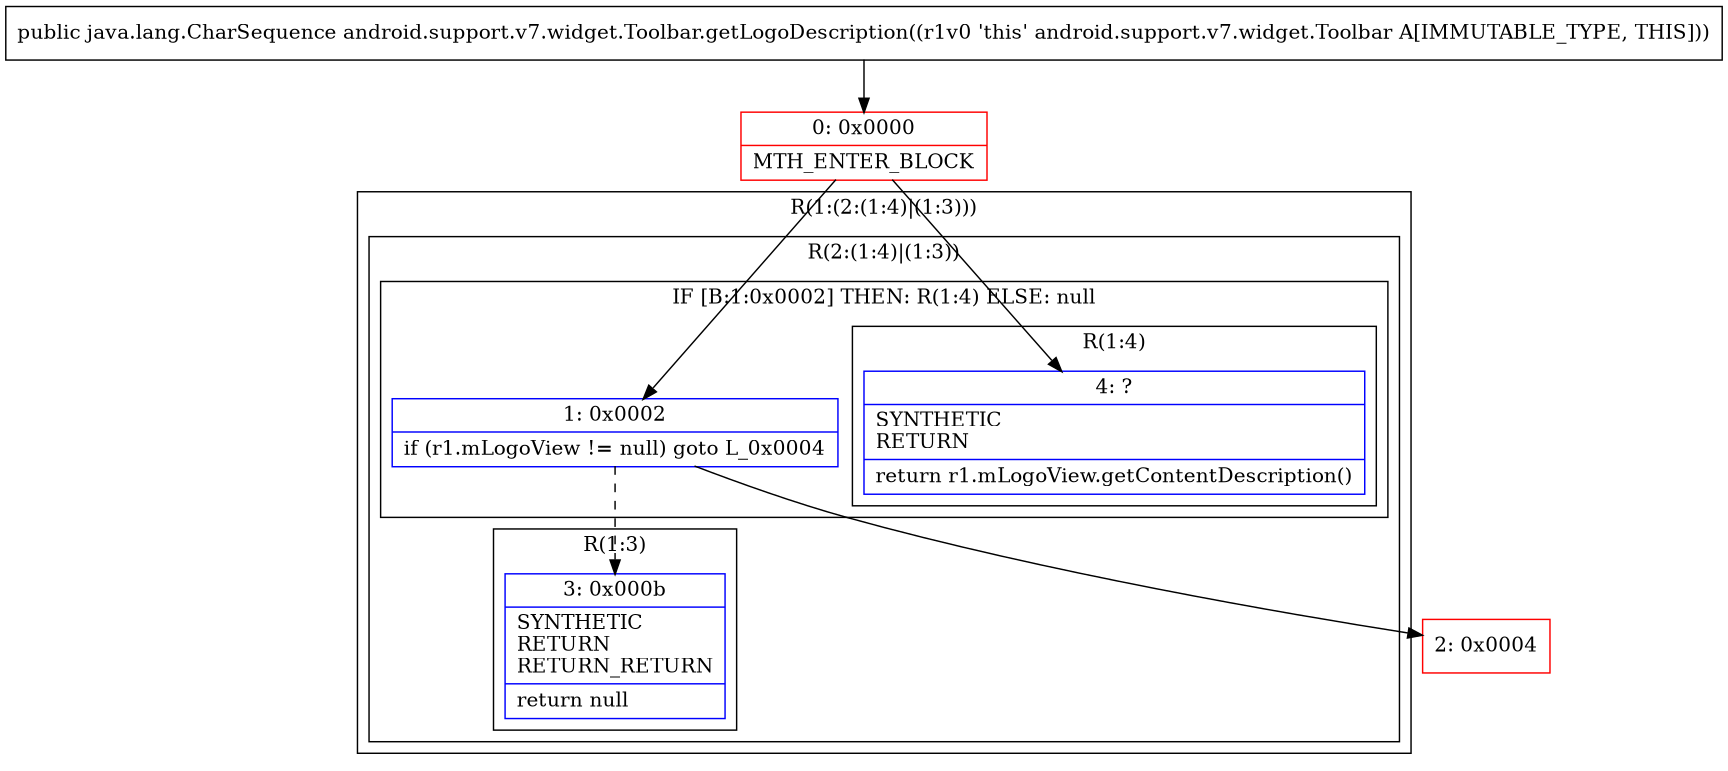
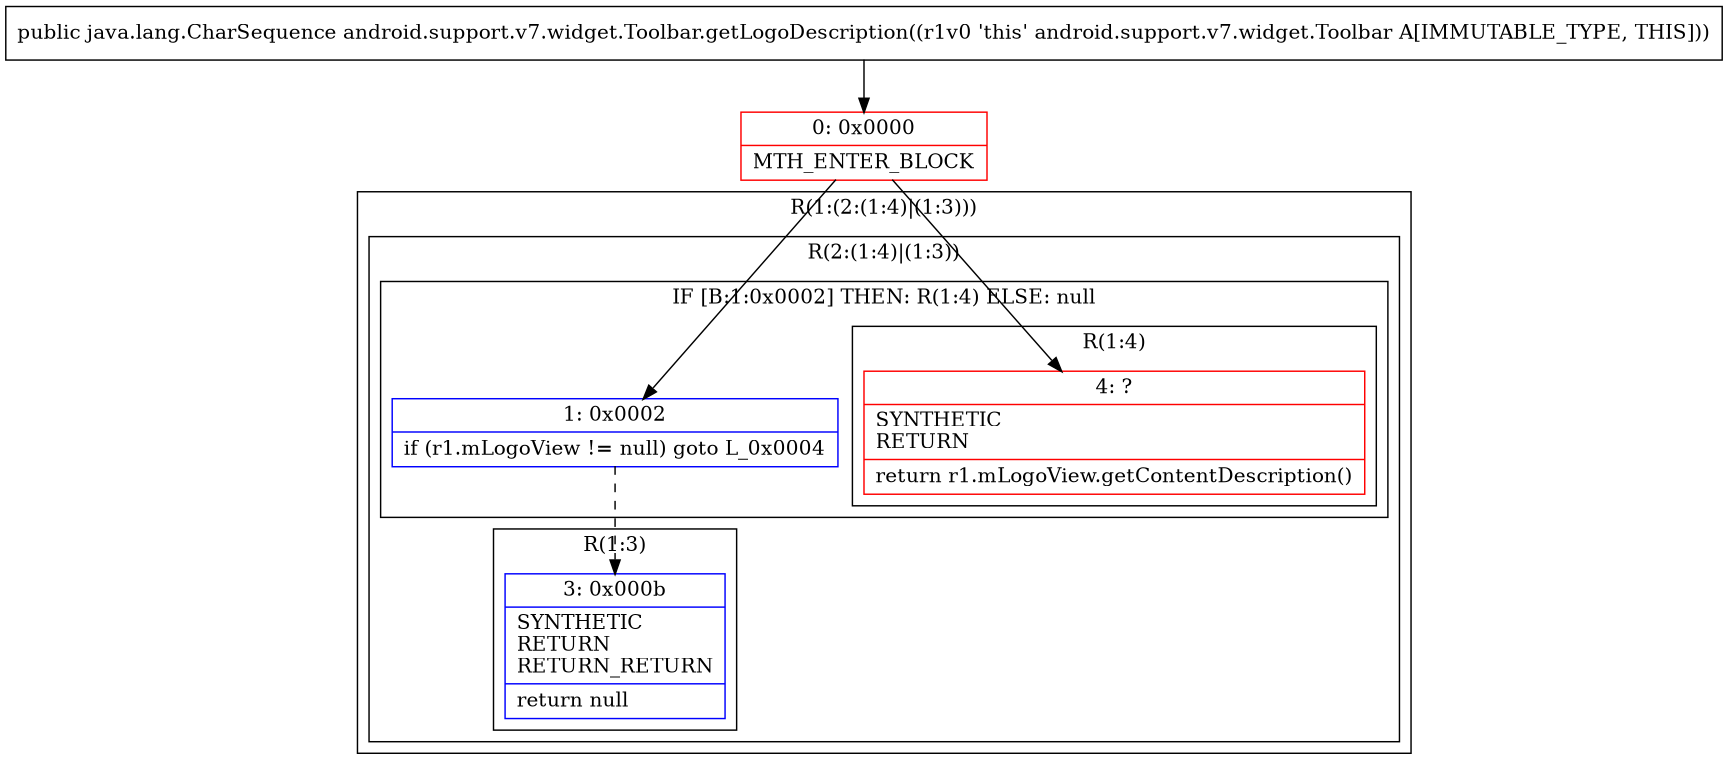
(1114, 433) -> (1114, 433)
(1486, 646) -> none
